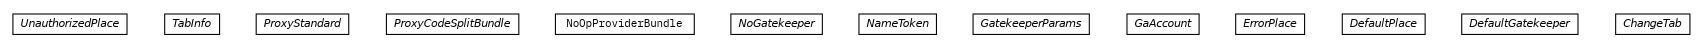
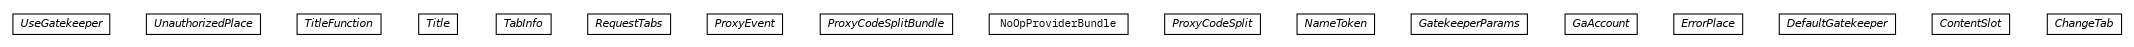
none -> (61, 24)
(302, 24) -> none
none -> (339, 24)
none -> (438, 24)
none -> (629, 24)
none -> (745, 24)
(776, 24) -> none
none -> (1212, 24)
(1383, 24) -> none
none -> (1971, 24)
